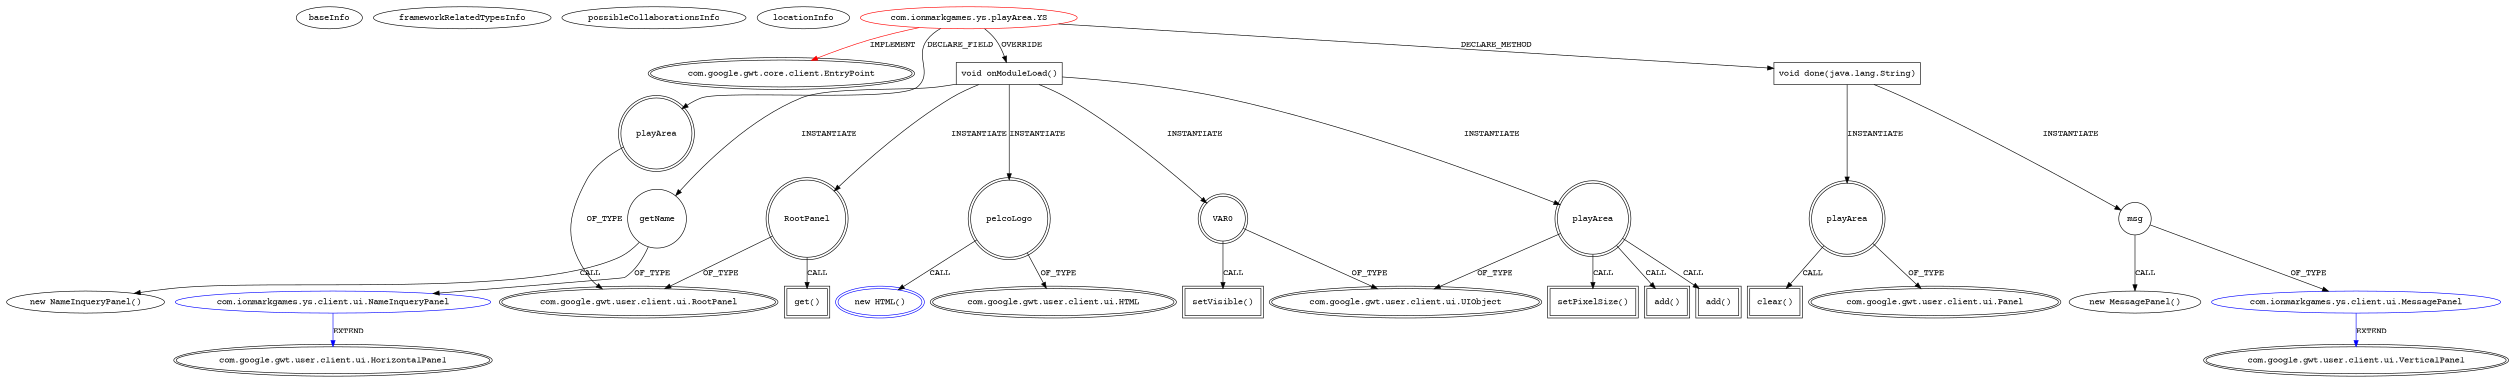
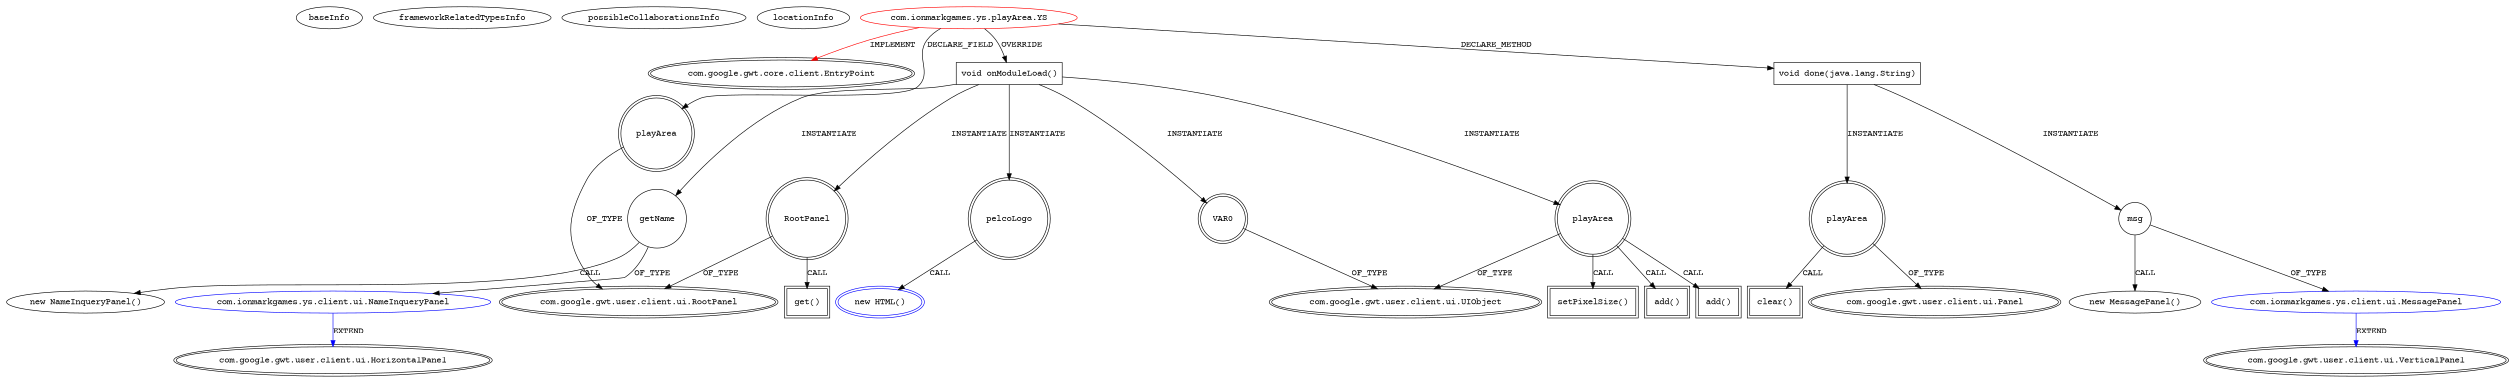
(1053, 302) -> none
(1223, 302) -> none
